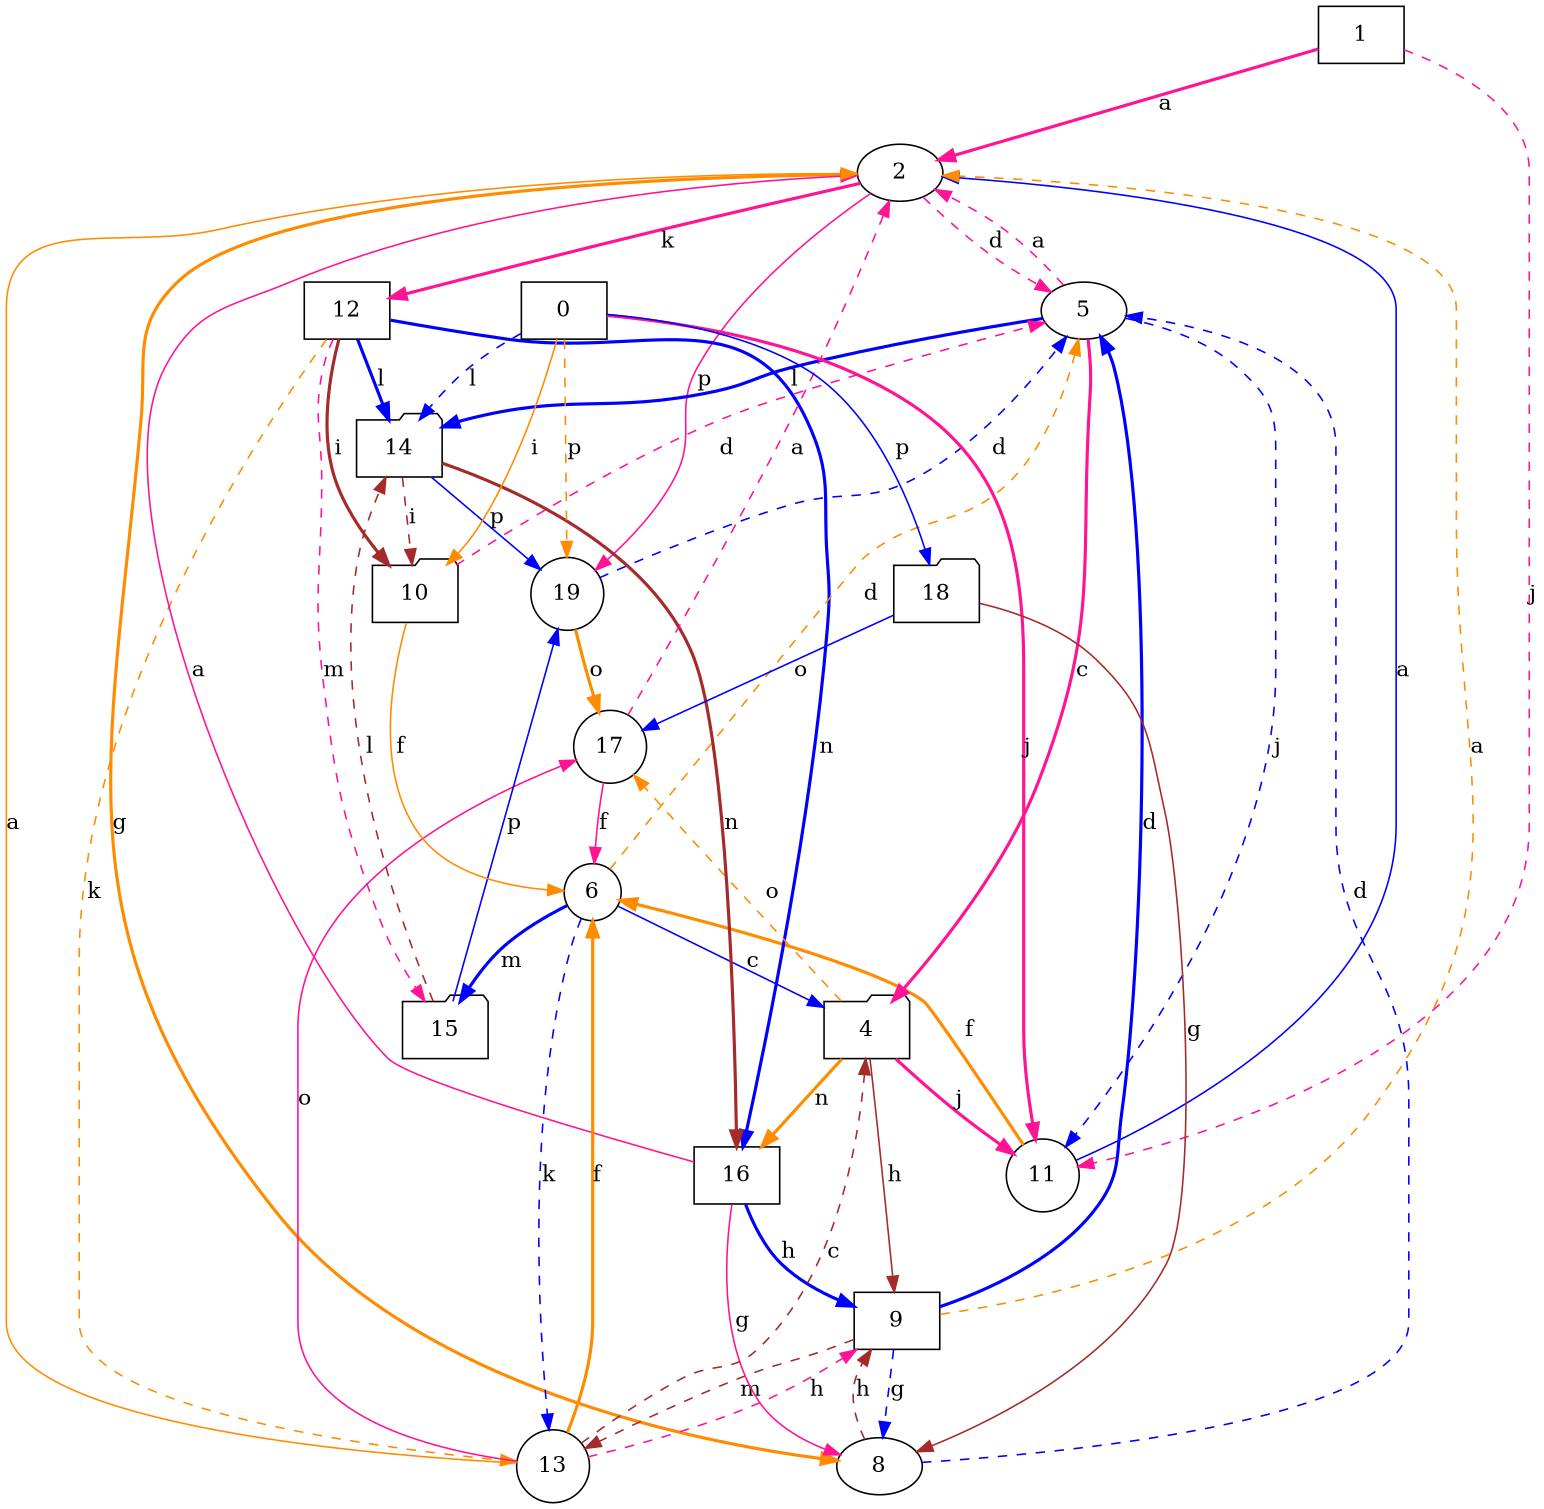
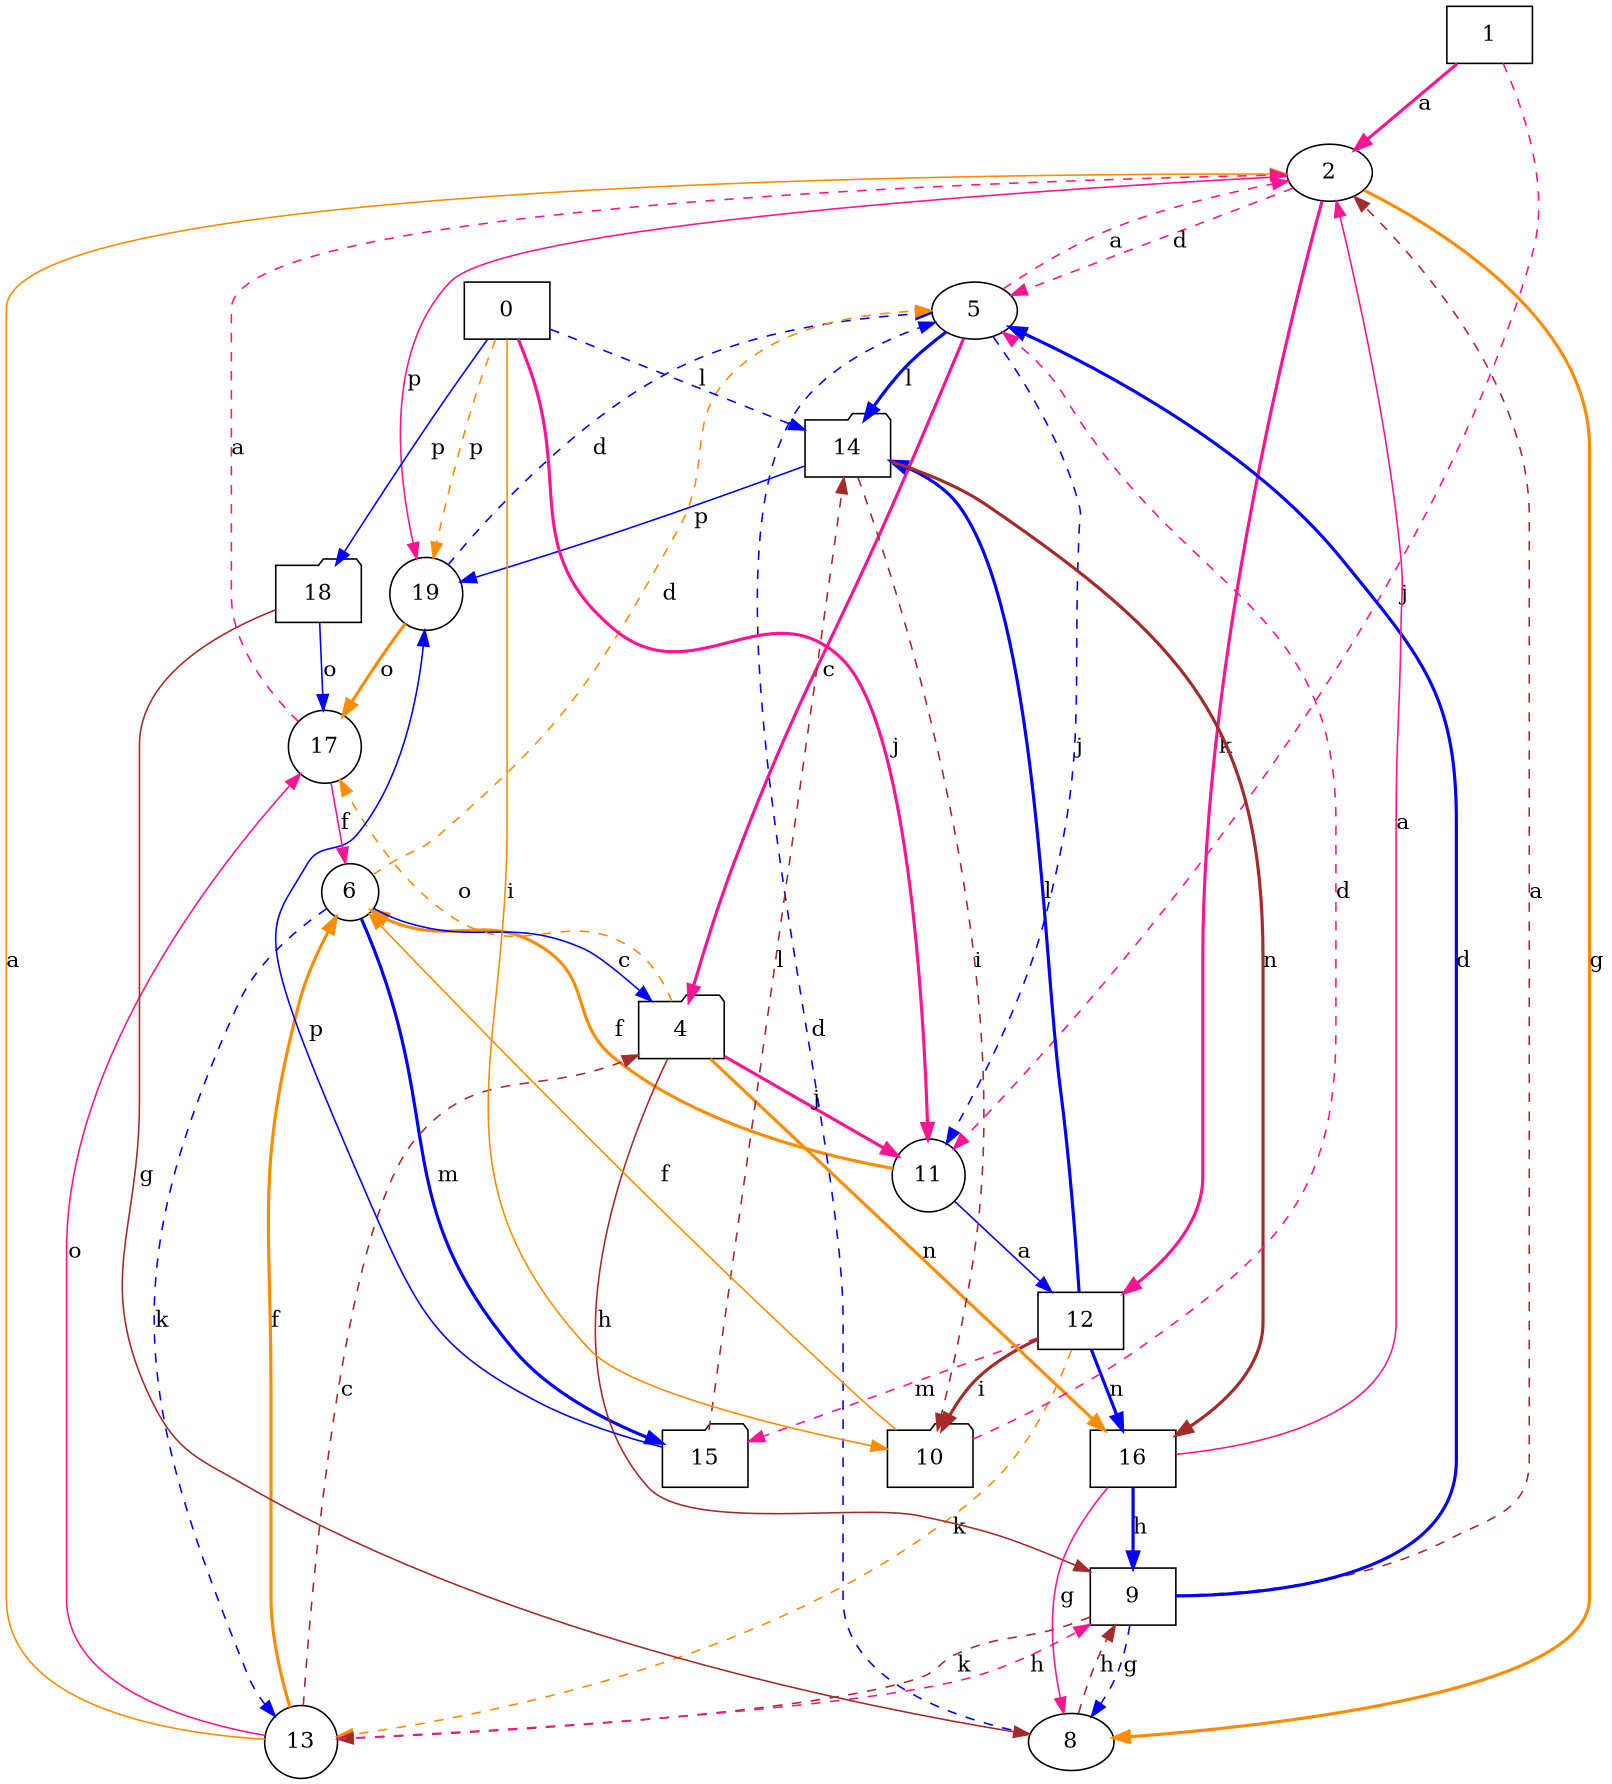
(1396, 573) -> (997, 1241)
(1466, 697) -> (1529, 1011)
(751, 1390) -> (964, 1666)
